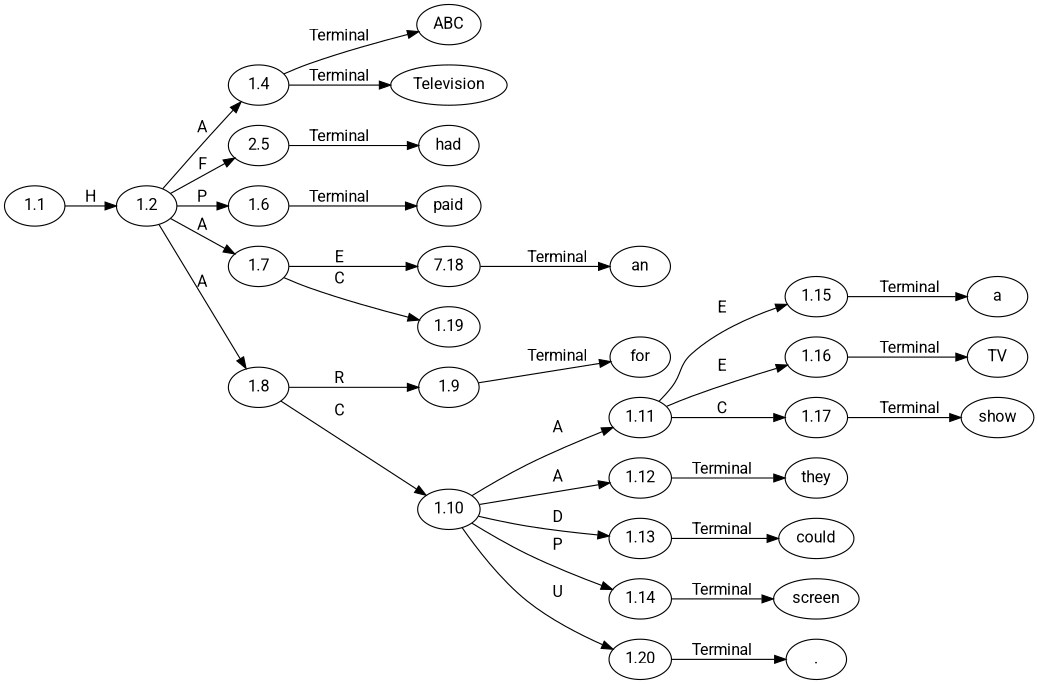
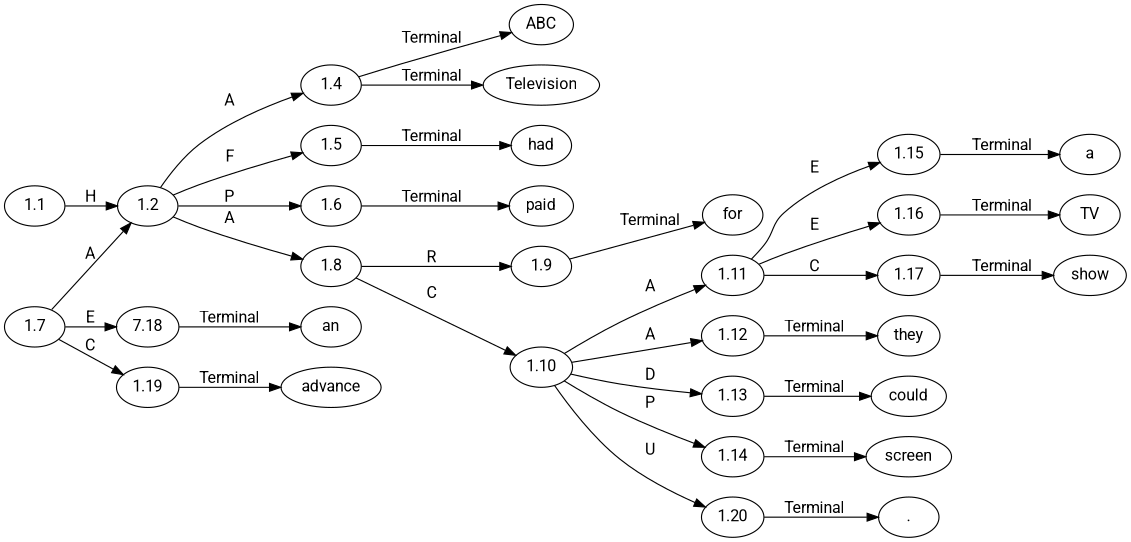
(259, 146) -> (331, 146)
(198, 234) -> (88, 270)
none -> (331, 387)
